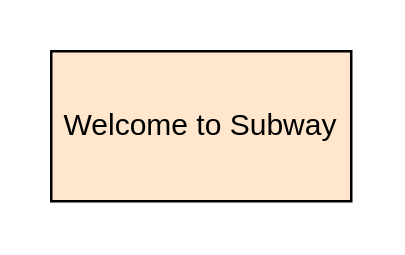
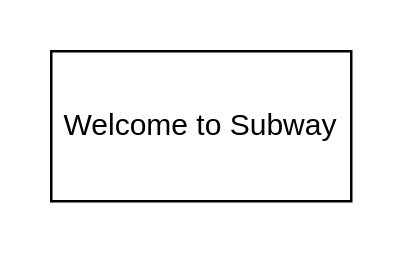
(201, 126) -> (201, 126)
